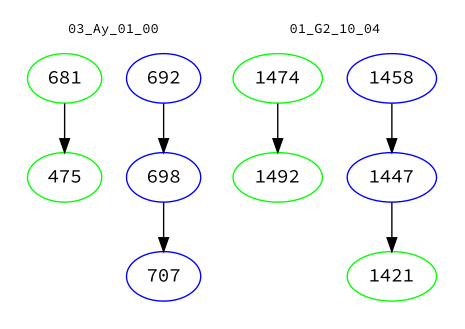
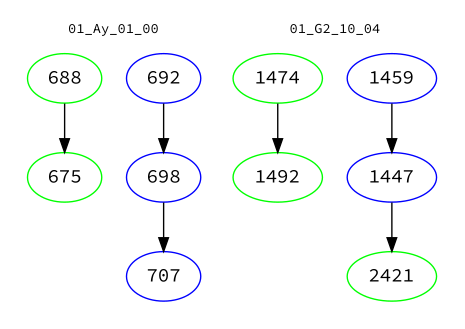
(114, 30) -> (114, 30)
(65, 78) -> (65, 78)
(392, 78) -> (392, 78)
(65, 177) -> (65, 177)
(392, 276) -> (392, 276)
